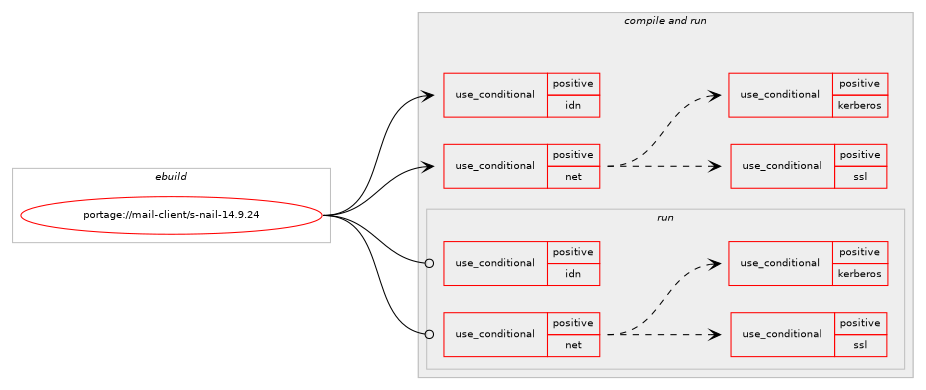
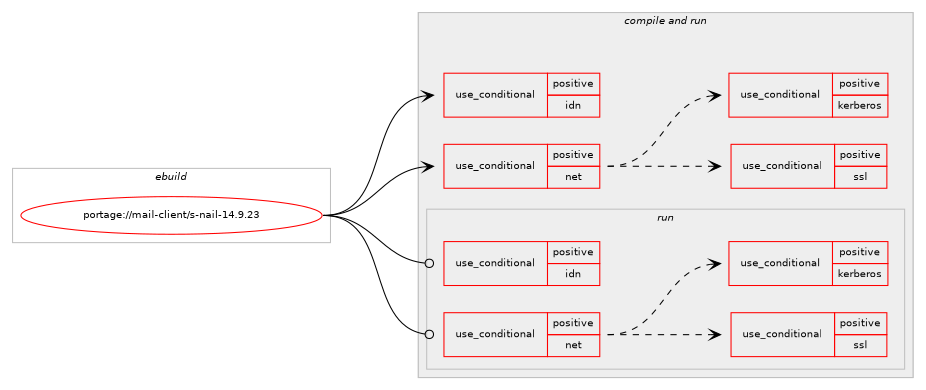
(172, 215) -> (172, 215)
